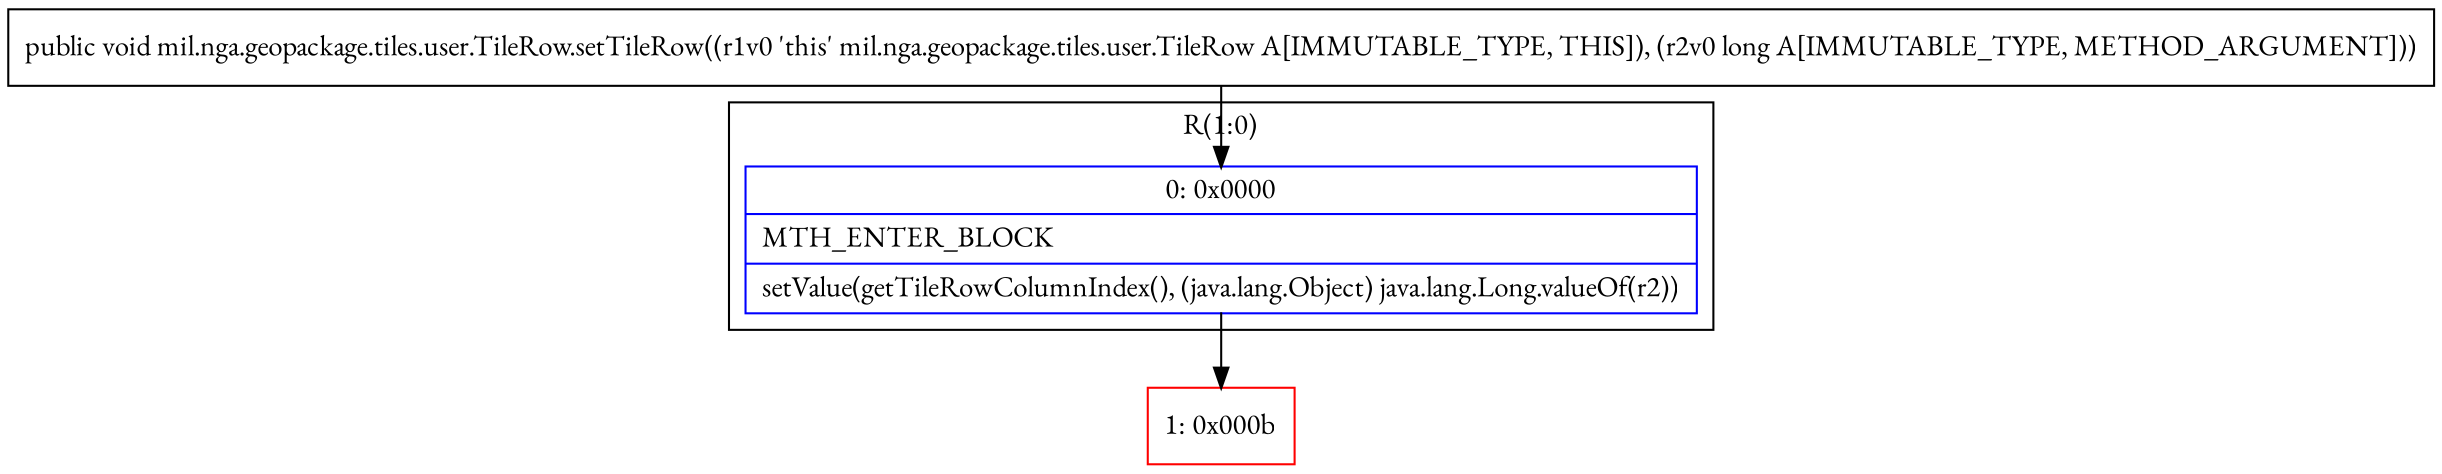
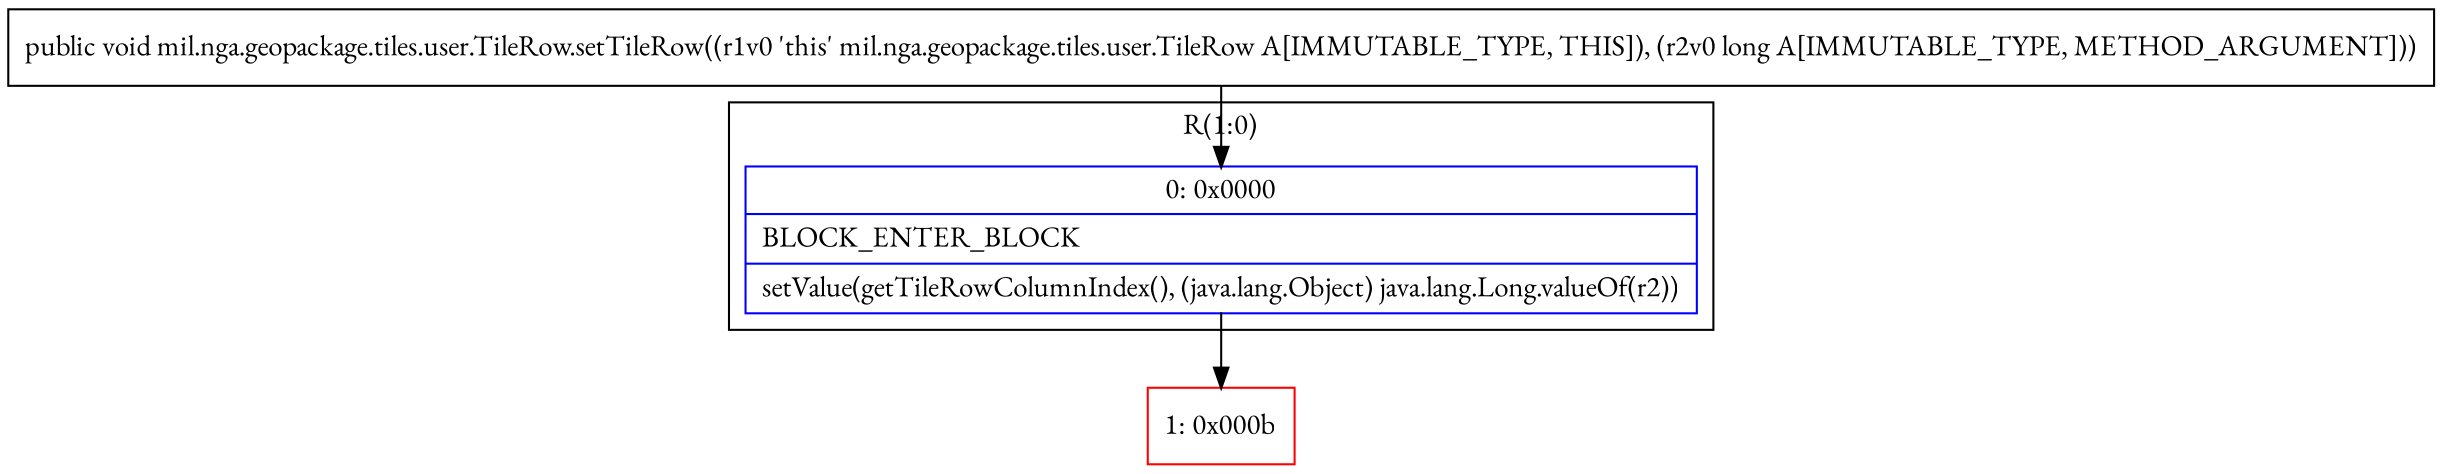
(909, 238) -> (921, 238)
